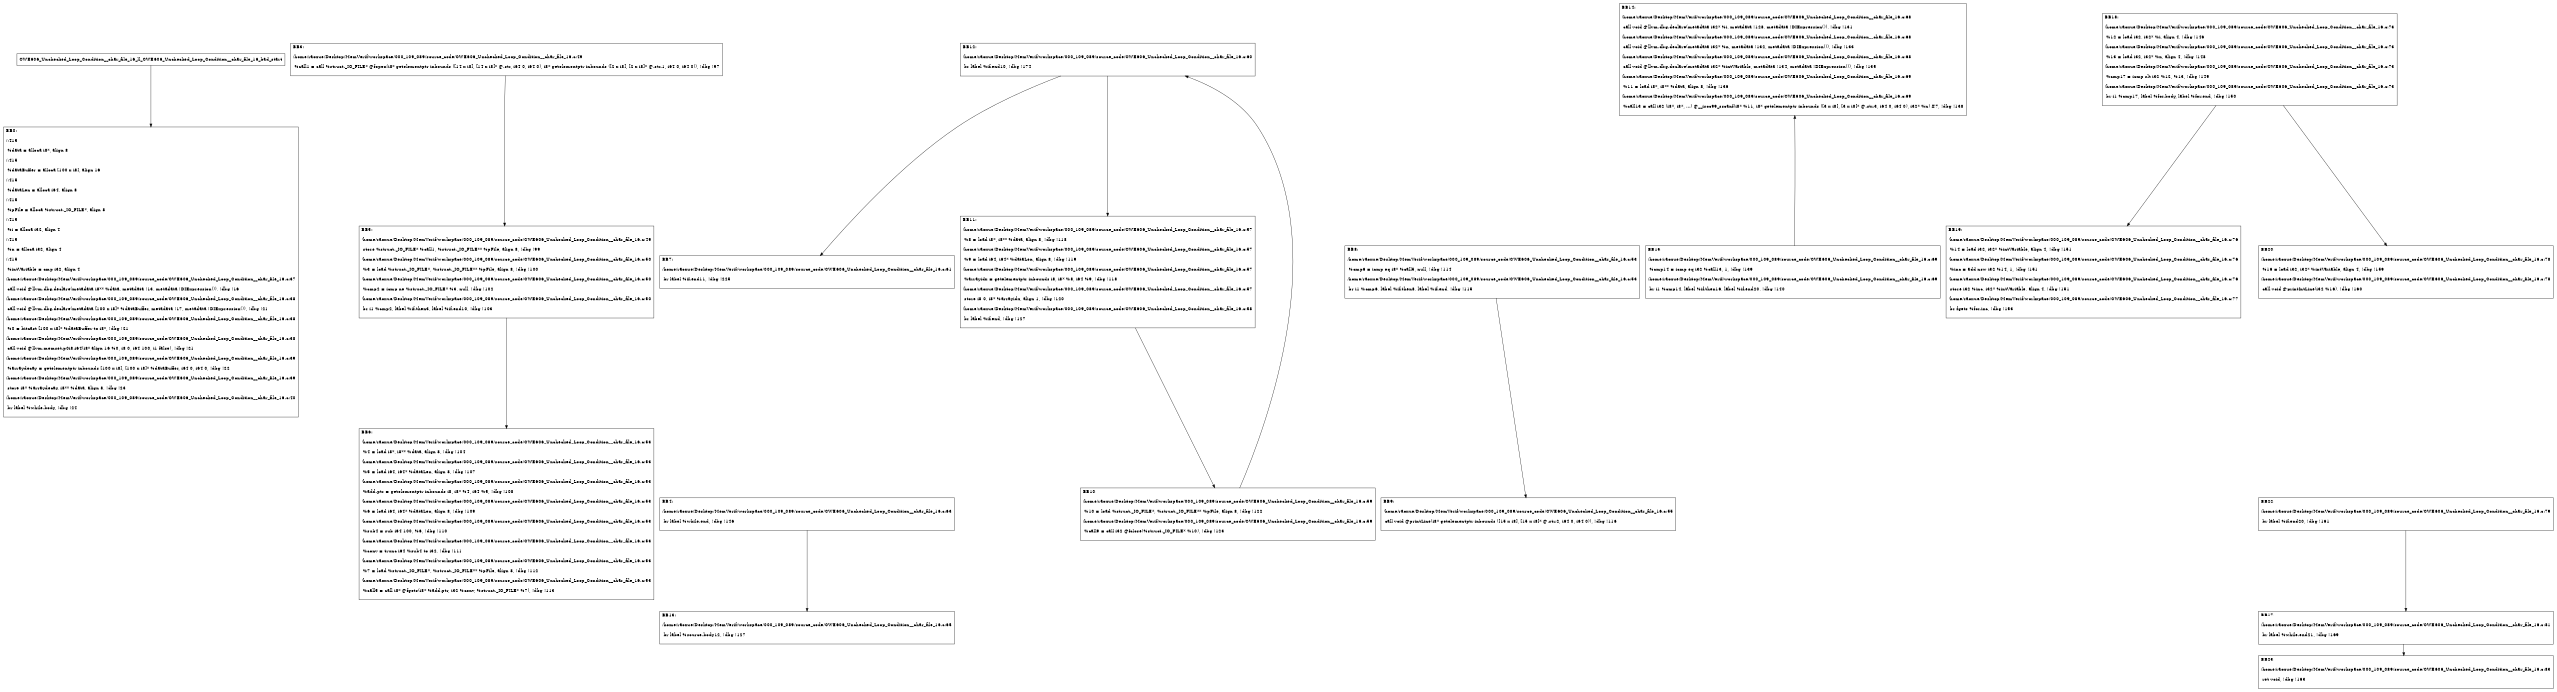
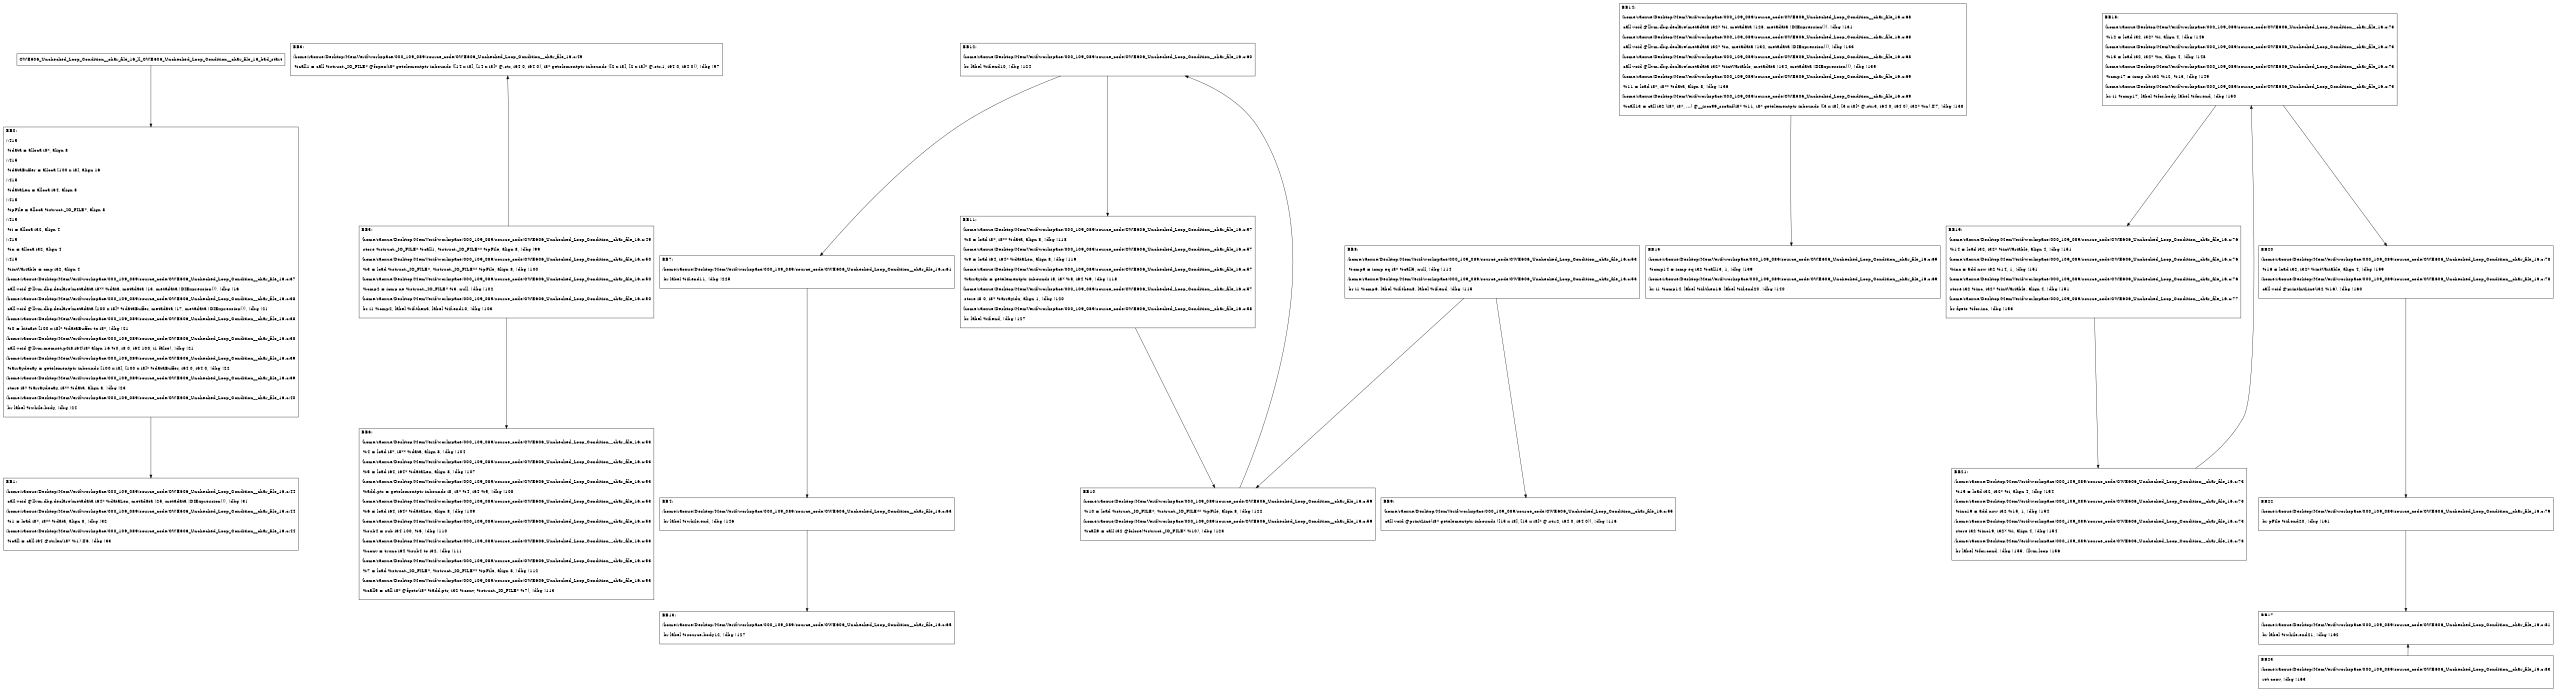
(997, 67) -> (997, 67)
(504, 149) -> (509, 153)
(1795, 182) -> (1791, 179)
none -> (807, 391)
none -> (1361, 392)
none -> (2406, 396)
none -> (151, 514)
none -> (2099, 514)
(2295, 521) -> (2296, 521)
(2300, 635) -> (2300, 635)
(2404, 648) -> (2408, 652)
(2283, 679) -> (2284, 679)
